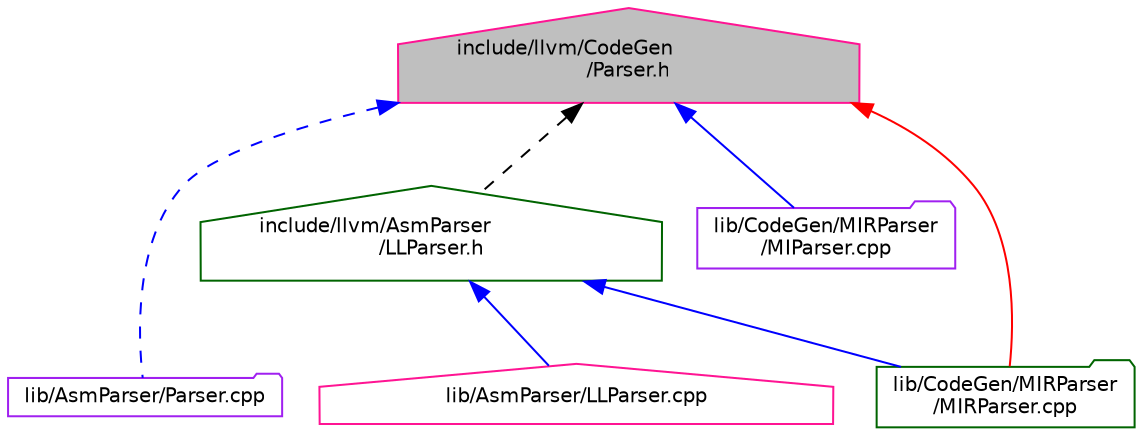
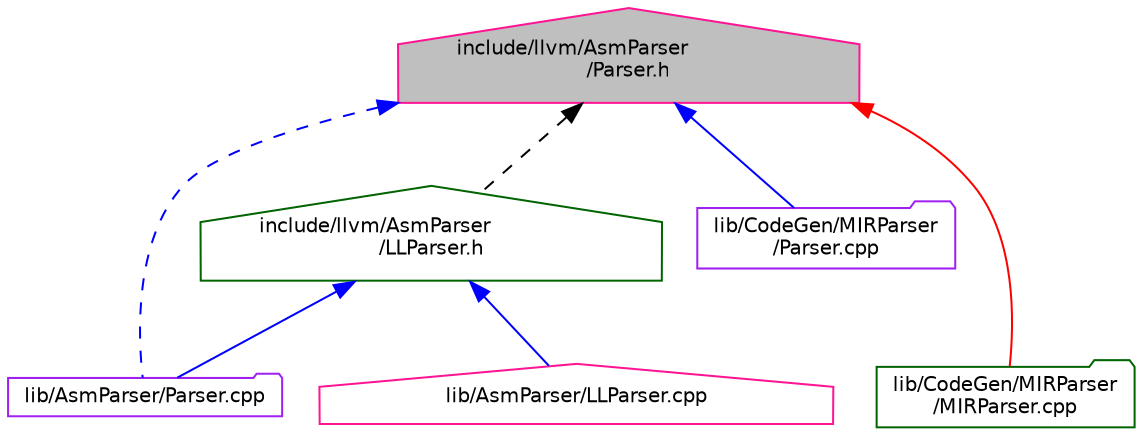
(629, 60) -> (629, 60)
(826, 238) -> (826, 238)
(753, 327) -> (257, 335)
